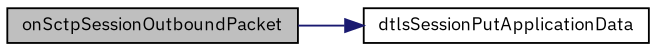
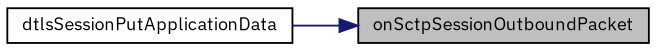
(321, 26) -> (316, 26)
